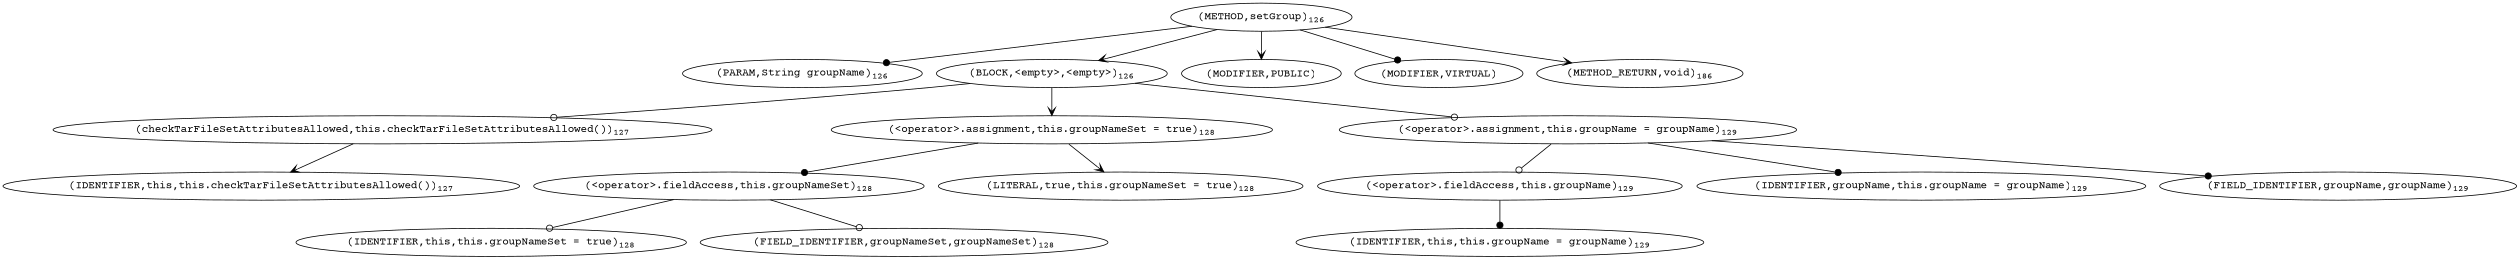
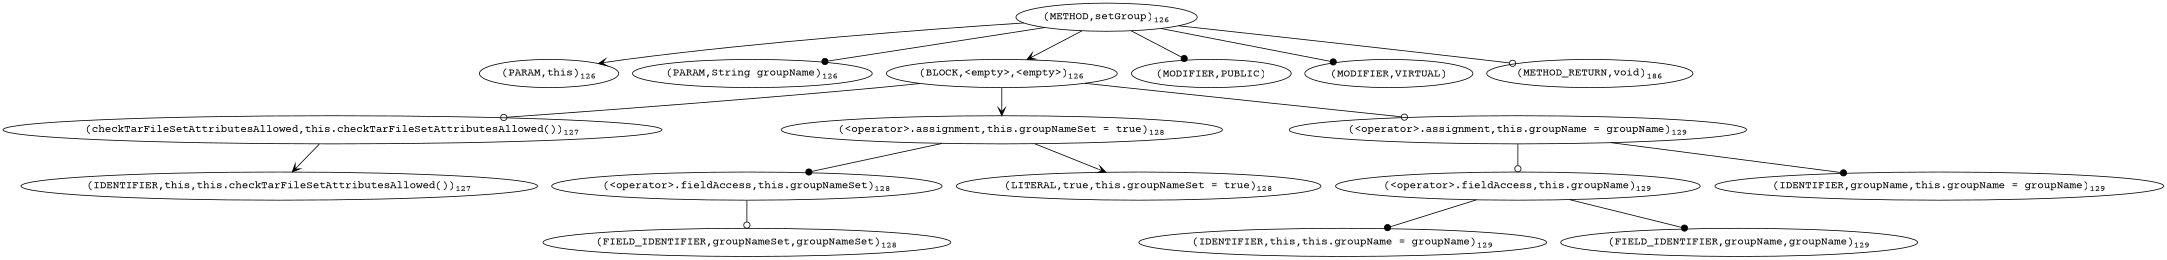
(1261, 42) -> (1156, 44)
(1444, 44) -> (1344, 44)
none -> (549, 74)
(1958, 158) -> (1625, 213)
(491, 242) -> none
